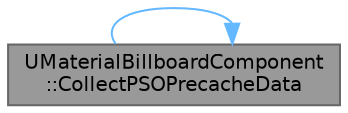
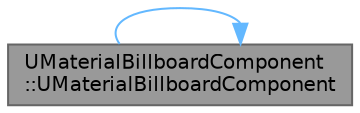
(174, 75) -> (180, 75)
